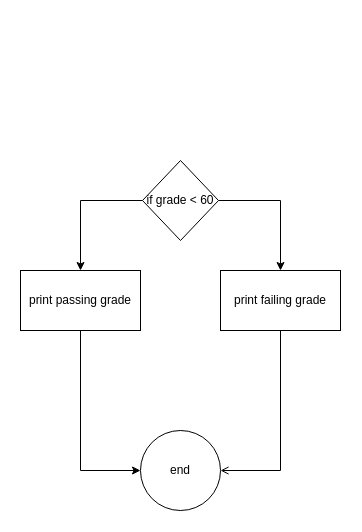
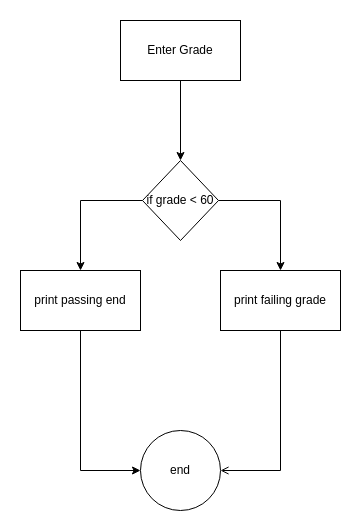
none -> (181, 51)
none -> (181, 117)
(81, 301) -> (81, 301)
